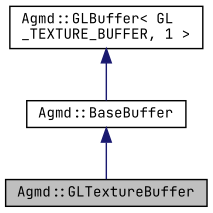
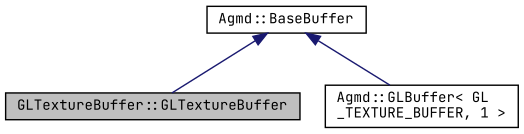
(106, 82) -> (354, 63)
(106, 193) -> (153, 106)
